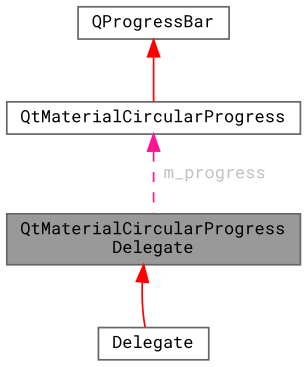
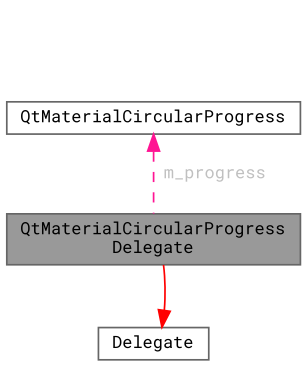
(154, 23) -> none
(143, 305) -> (165, 288)
